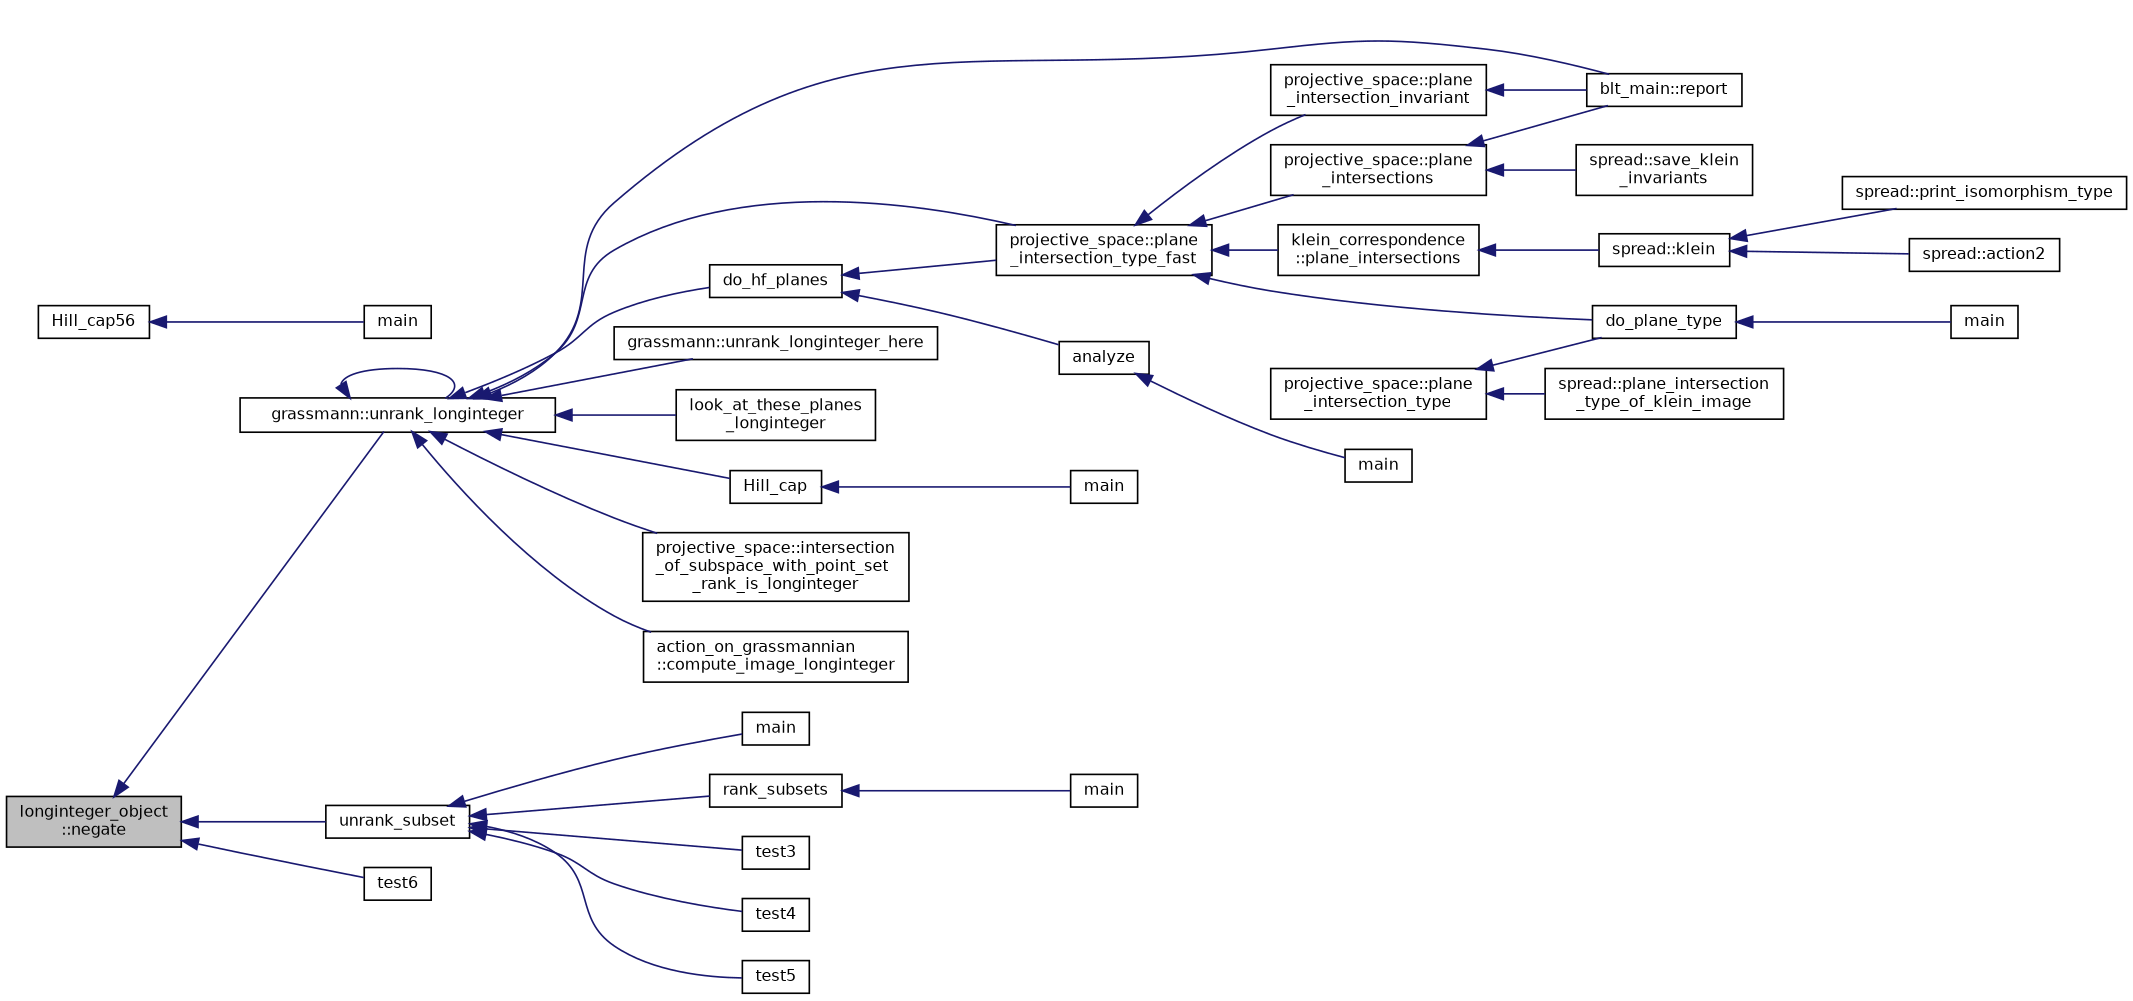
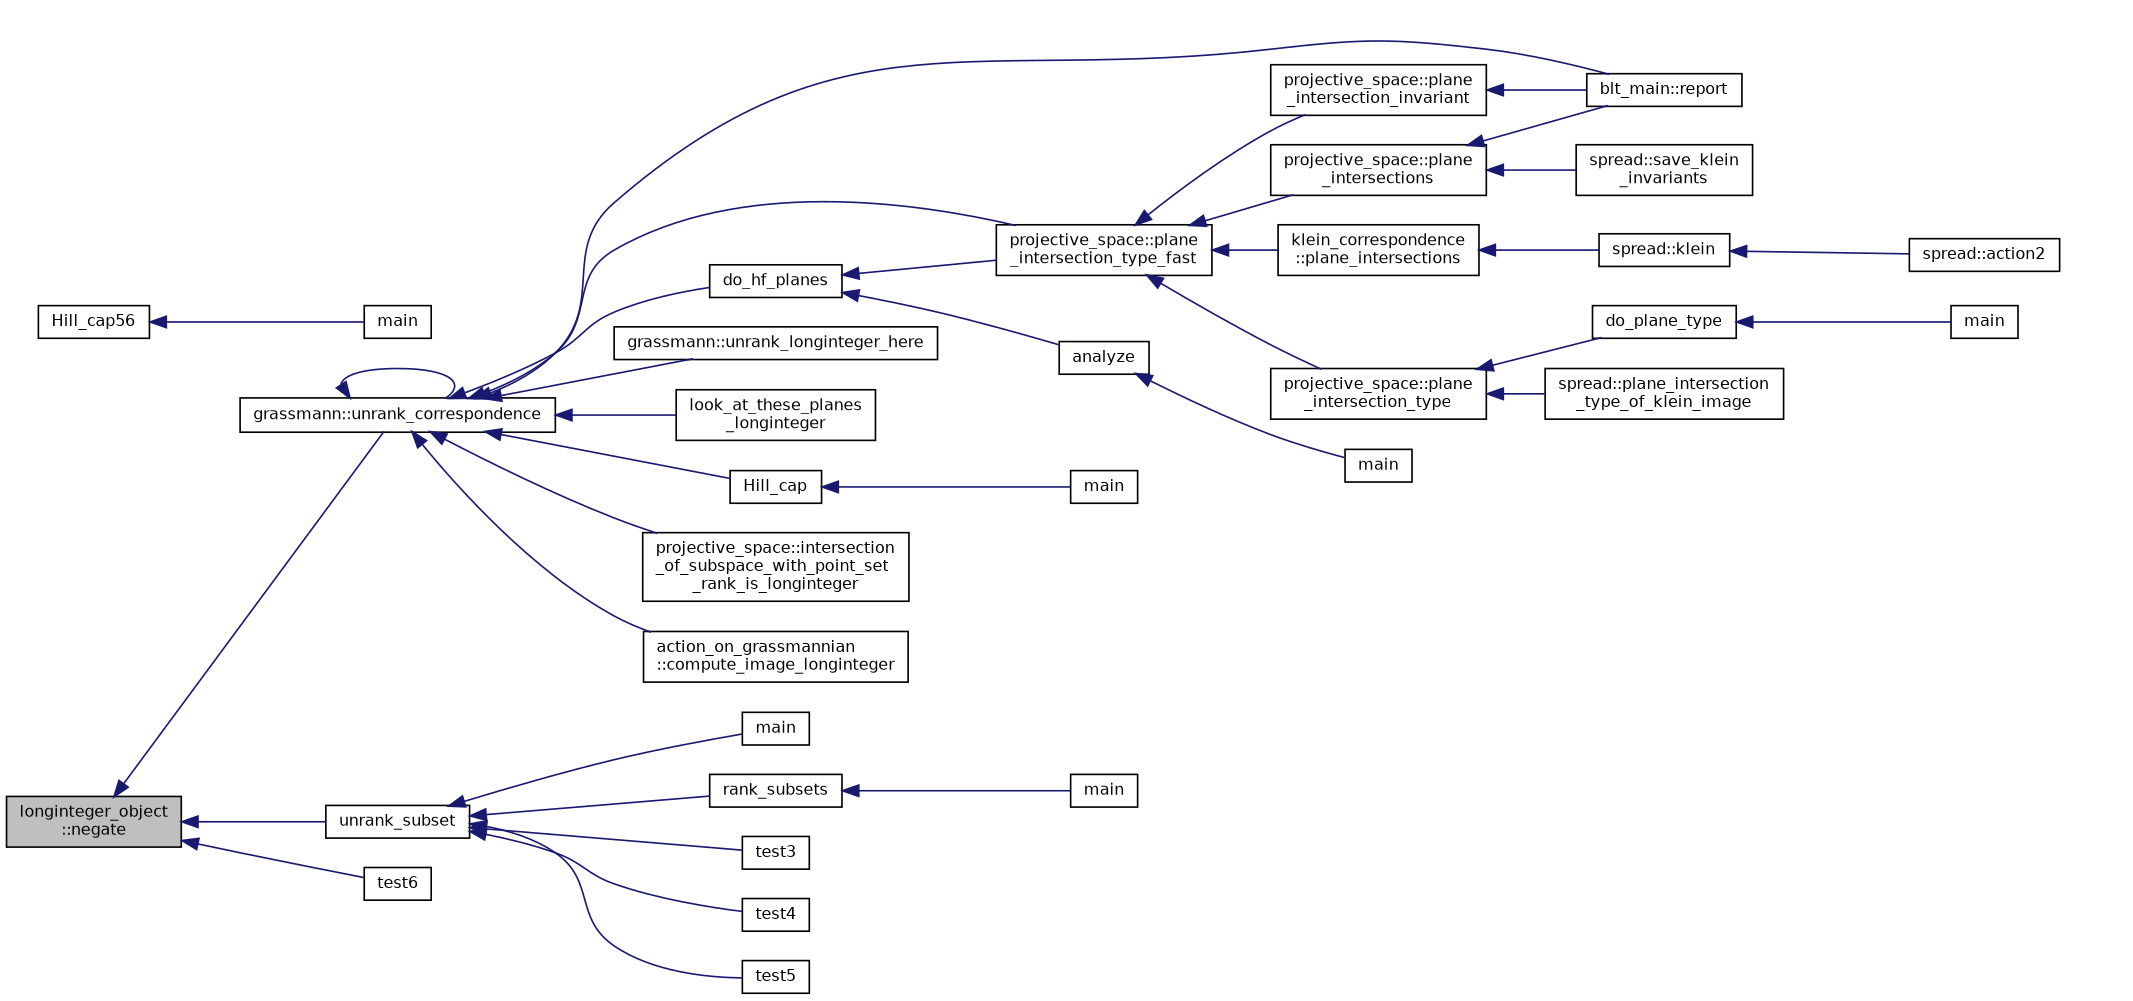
(1984, 193) -> none
(1400, 307) -> (1240, 328)
(398, 415) -> (398, 415)
